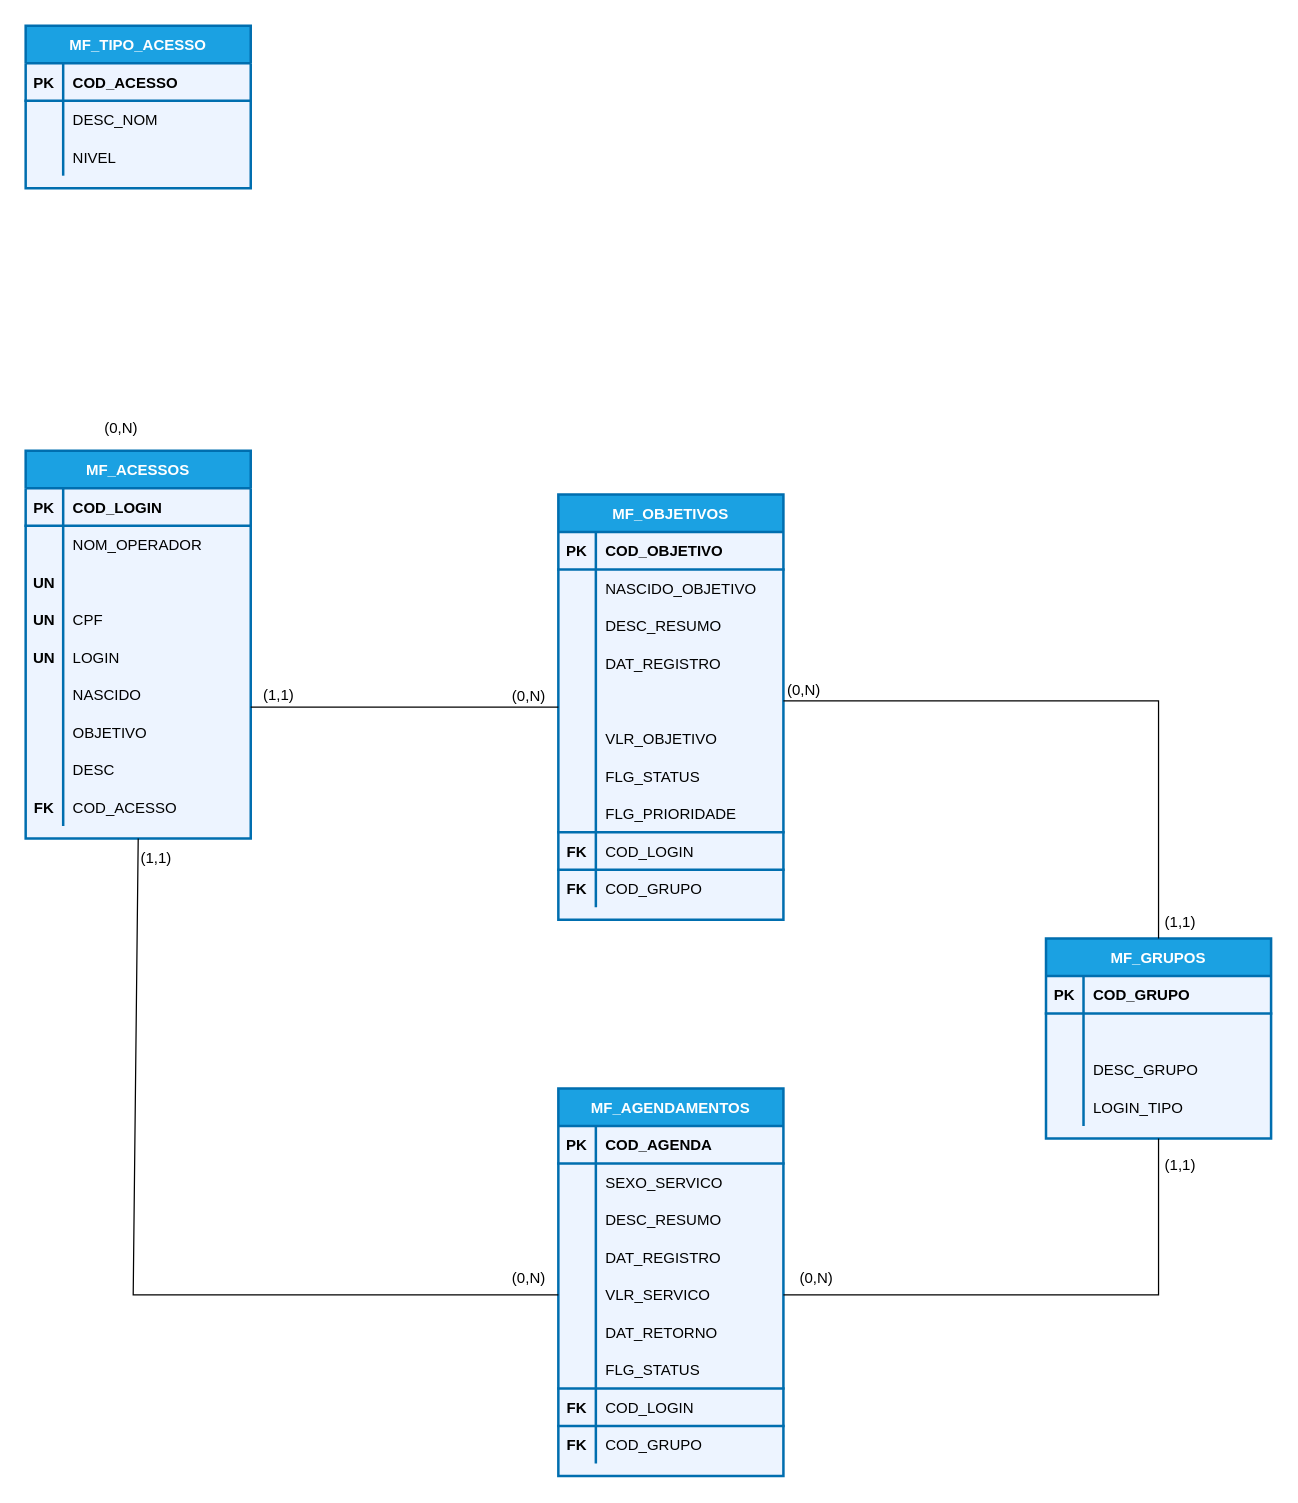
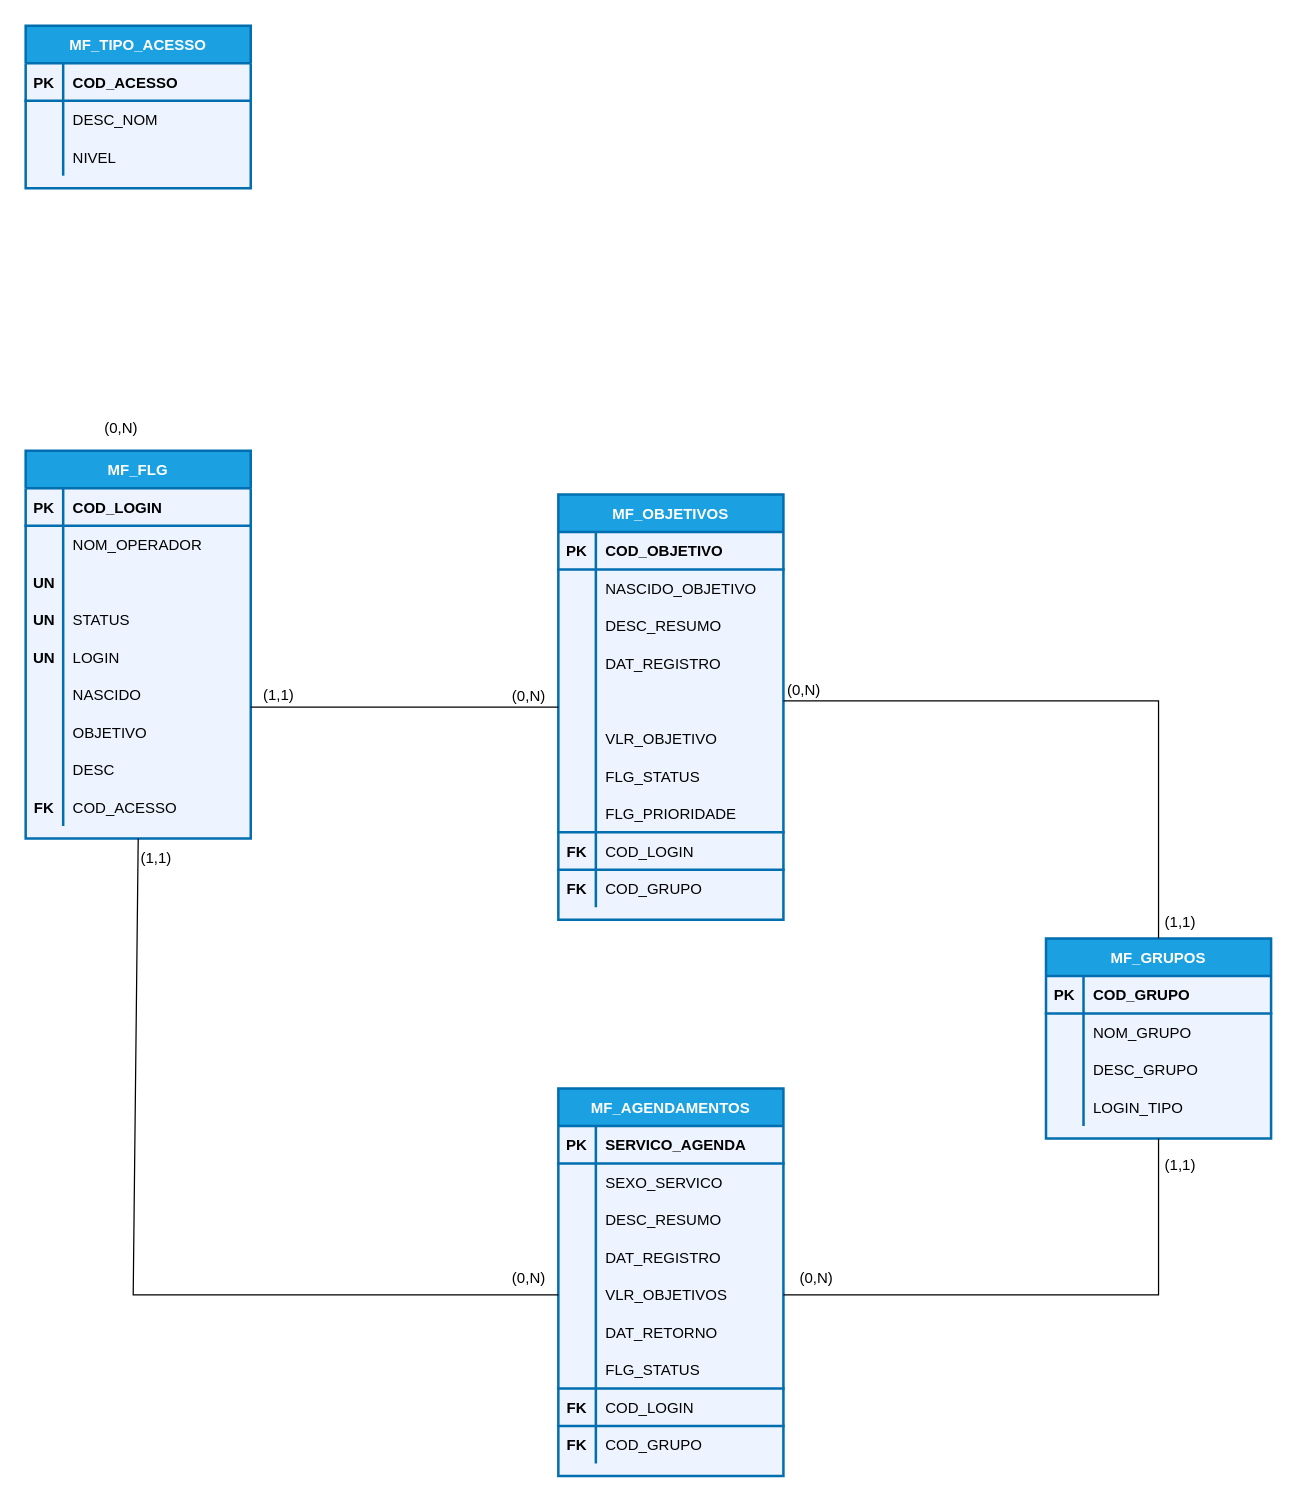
(138, 470) -> (138, 470)
(85, 620) -> (98, 620)
none -> (1177, 1032)
(647, 1145) -> (664, 1145)
(651, 1295) -> (660, 1295)
